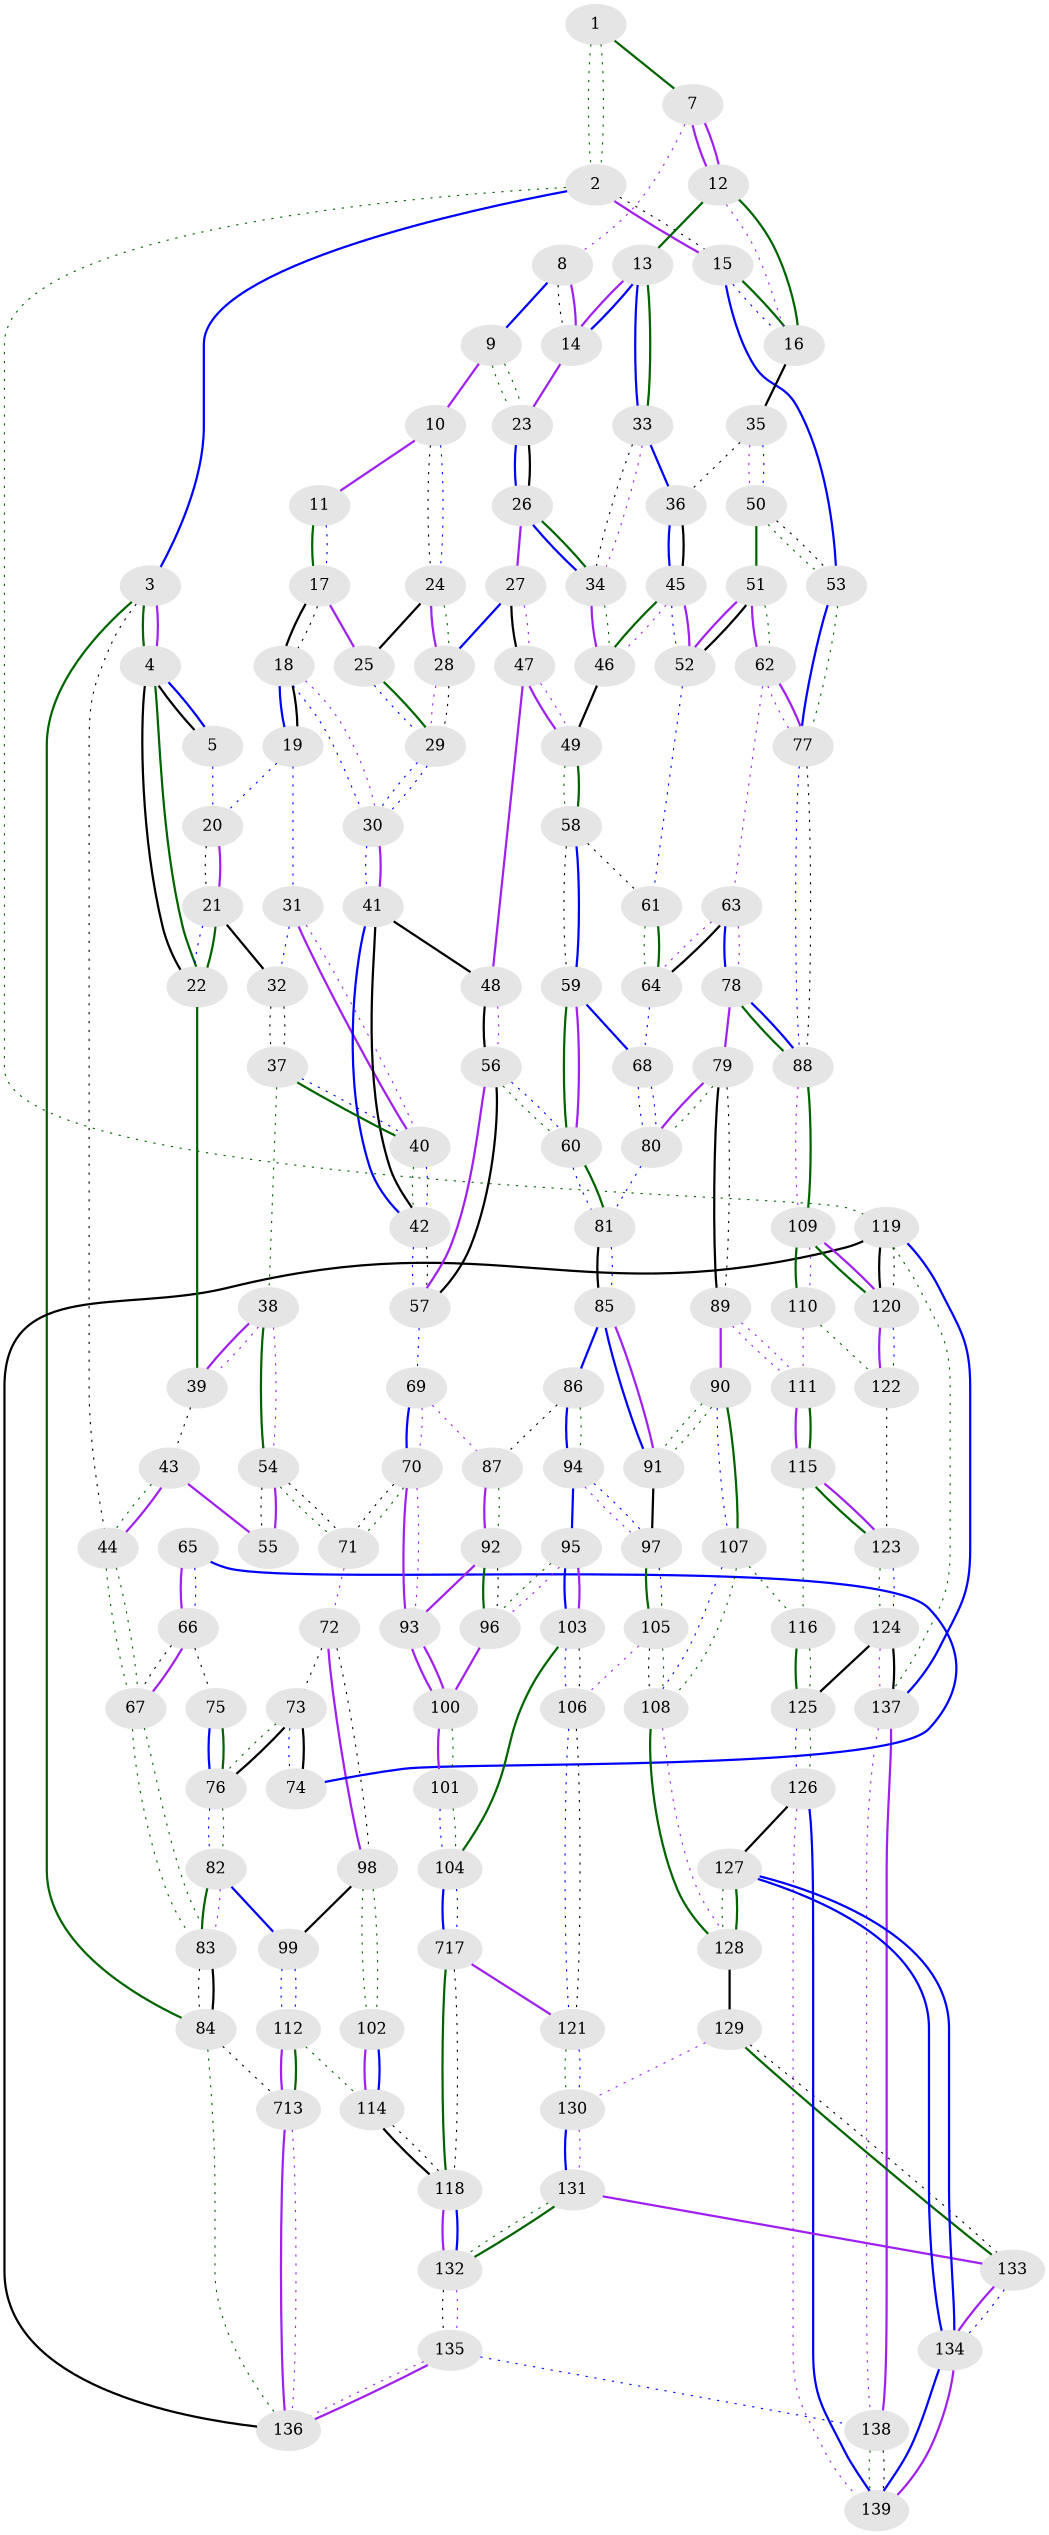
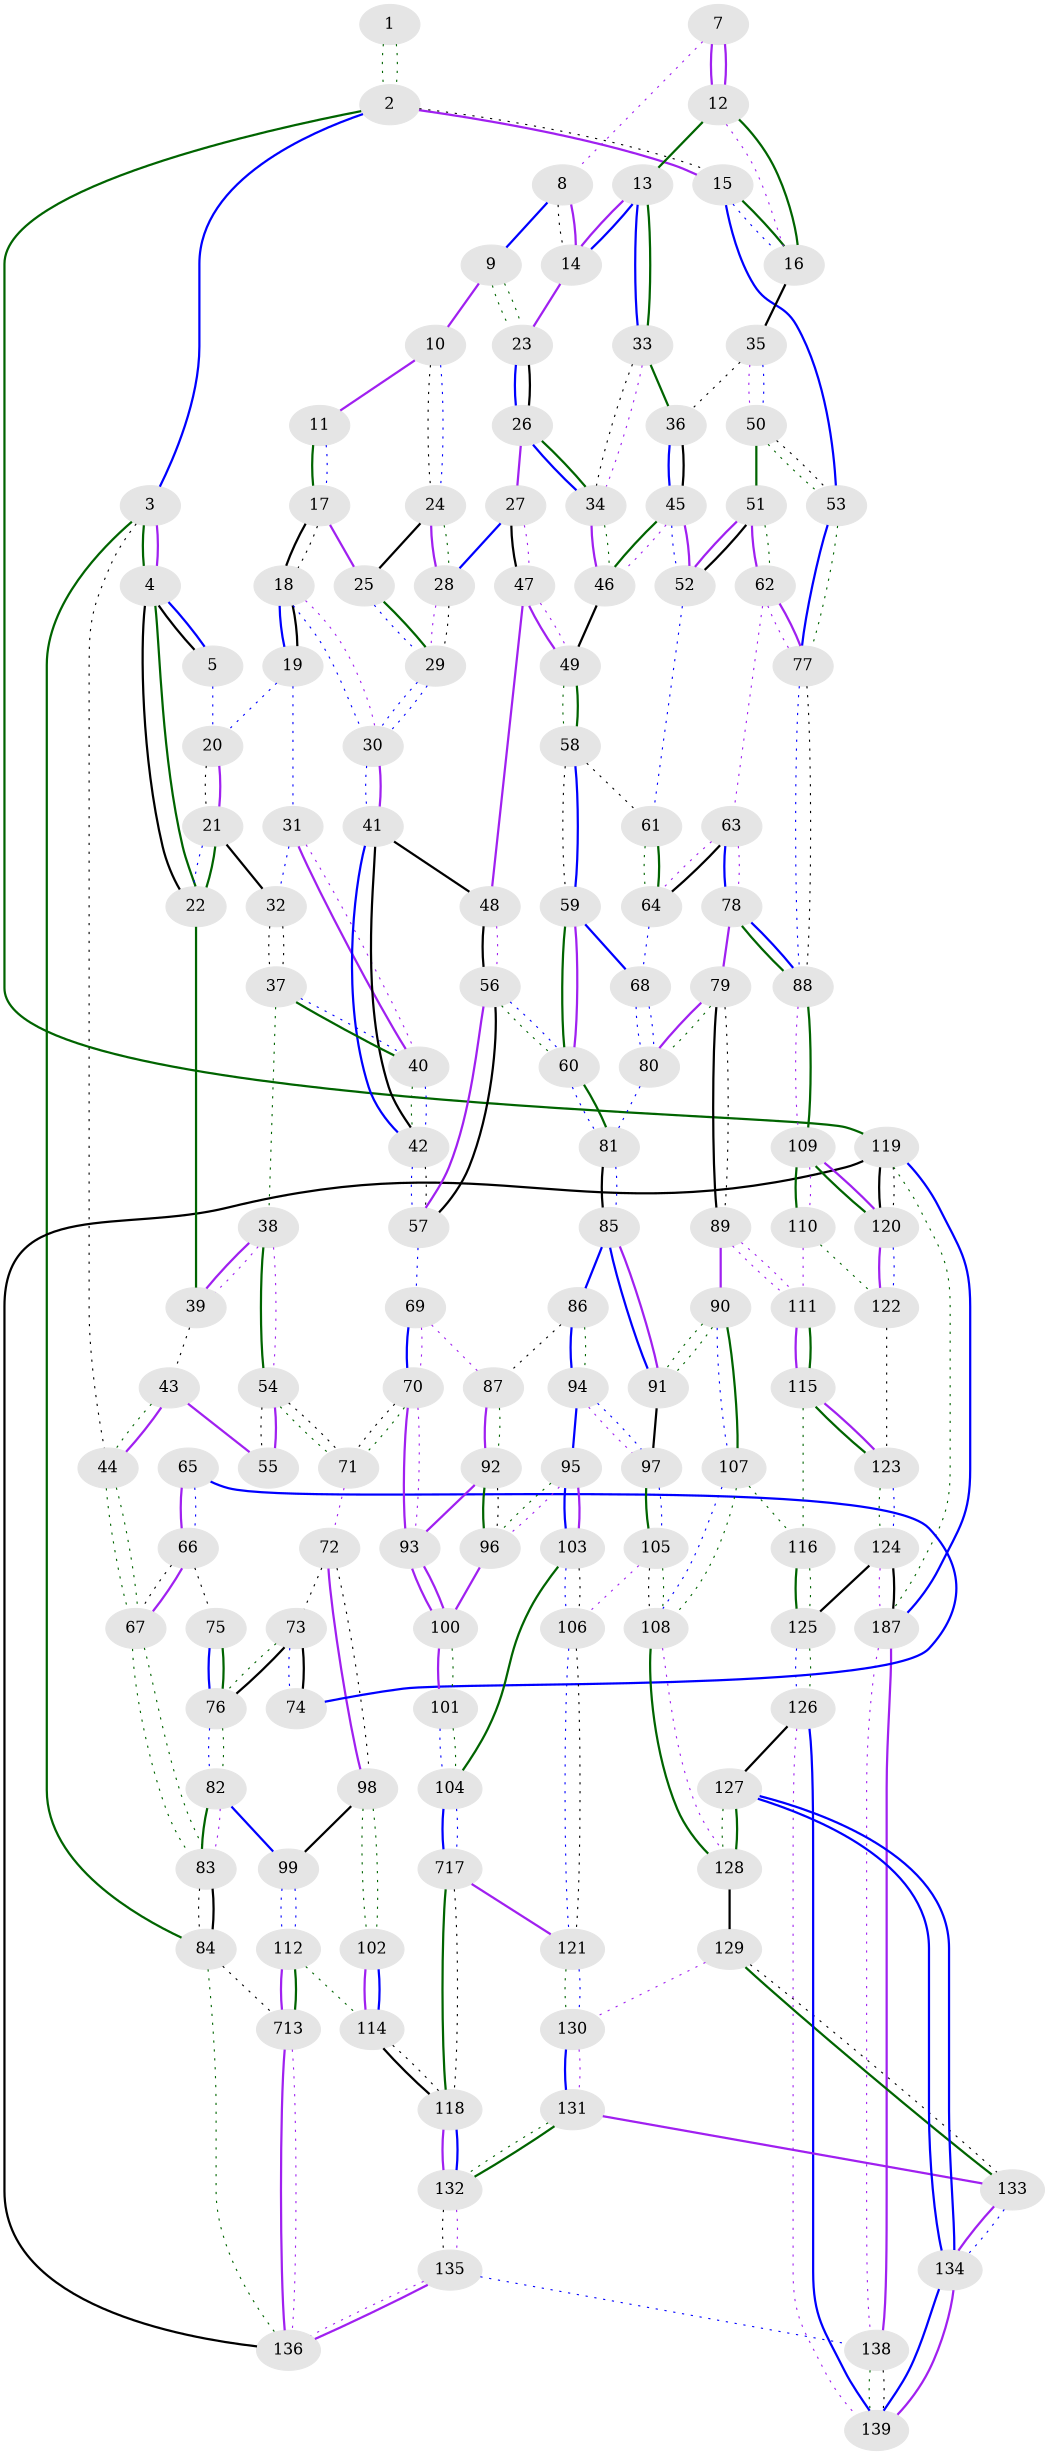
(644, 65) -> none
(659, 466) -> (659, 385)
(4, 847) -> (4, 869)
(887, 1709) -> (887, 1629)
